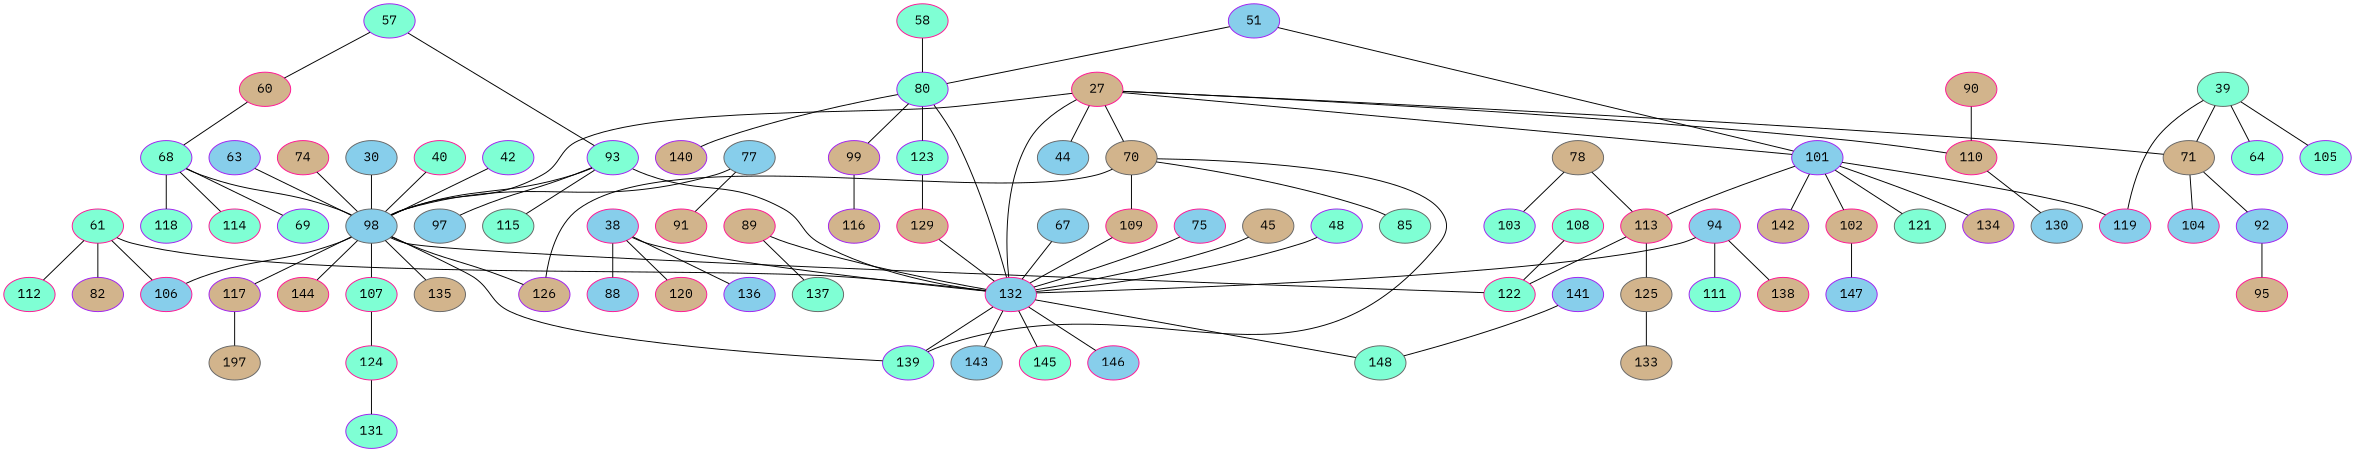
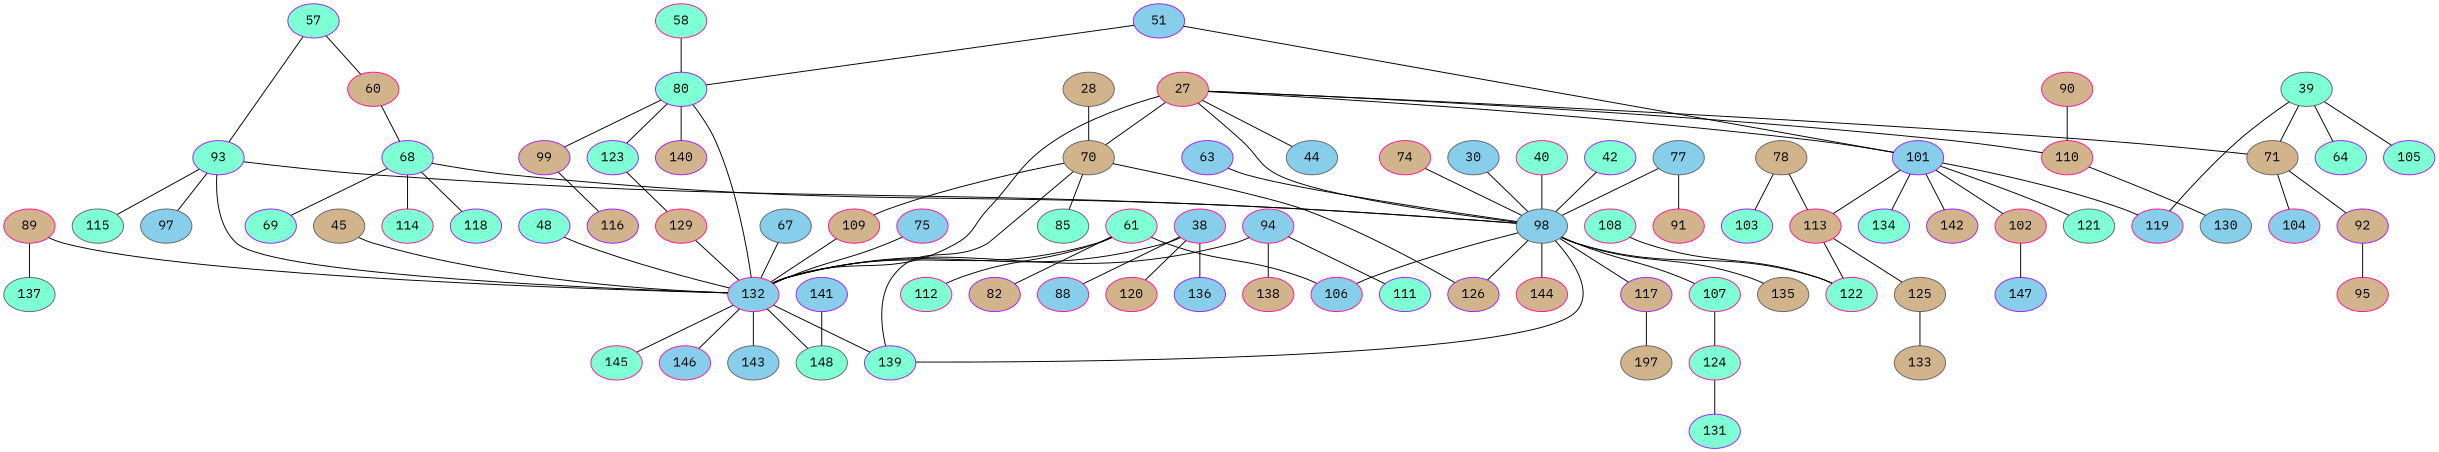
none -> (1089, 89)
(1988, 226) -> (1884, 226)
(2262, 226) -> (2363, 226)
